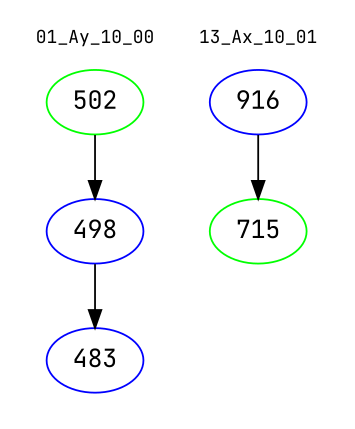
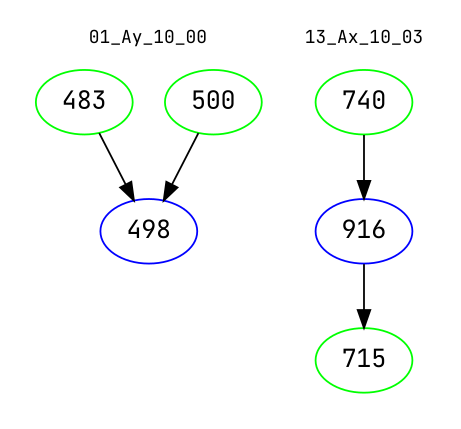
(259, 39) -> (365, 39)
(95, 102) -> (213, 102)
none -> (364, 102)
(95, 287) -> (112, 159)
(95, 360) -> (84, 102)
